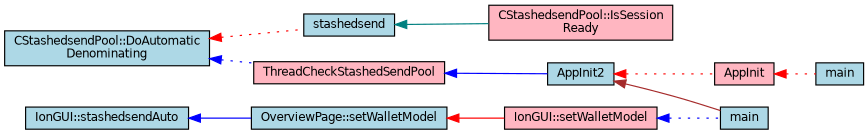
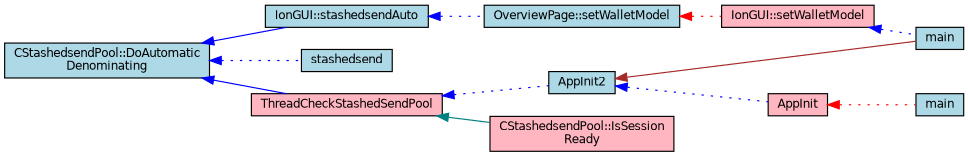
(448, 24) -> (469, 120)
(262, 33) -> (261, 61)
none -> (250, 34)
(237, 61) -> (250, 87)
(502, 74) -> (501, 90)
(670, 74) -> (698, 95)
(226, 118) -> (462, 16)
(482, 118) -> (707, 16)
